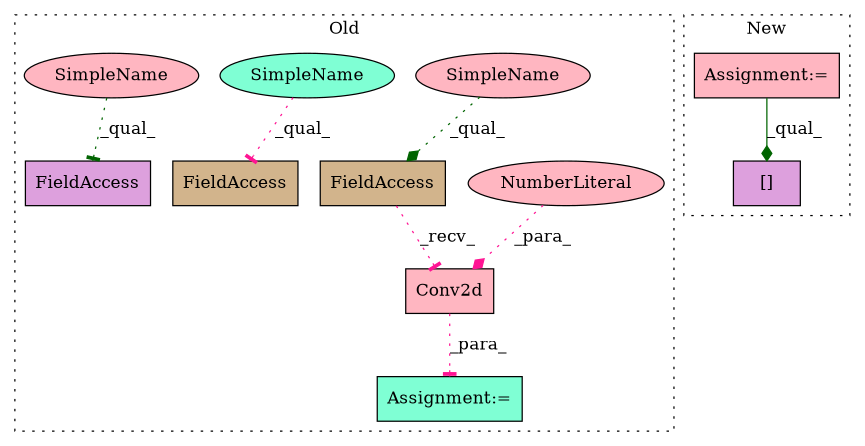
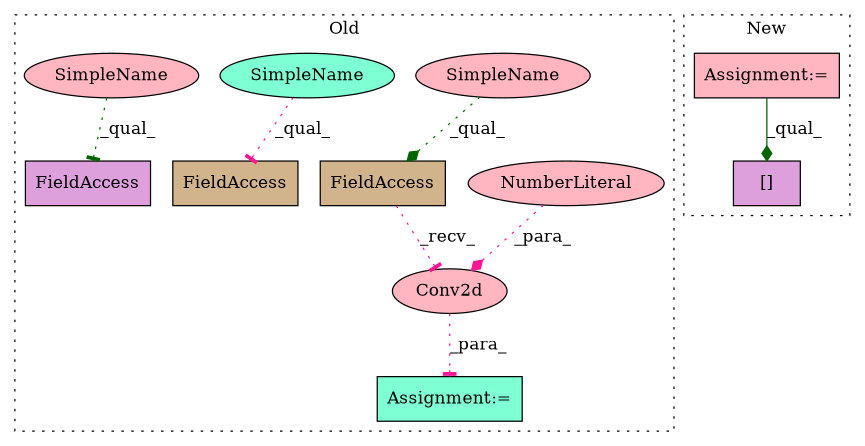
(450, 291) -> (450, 291)
